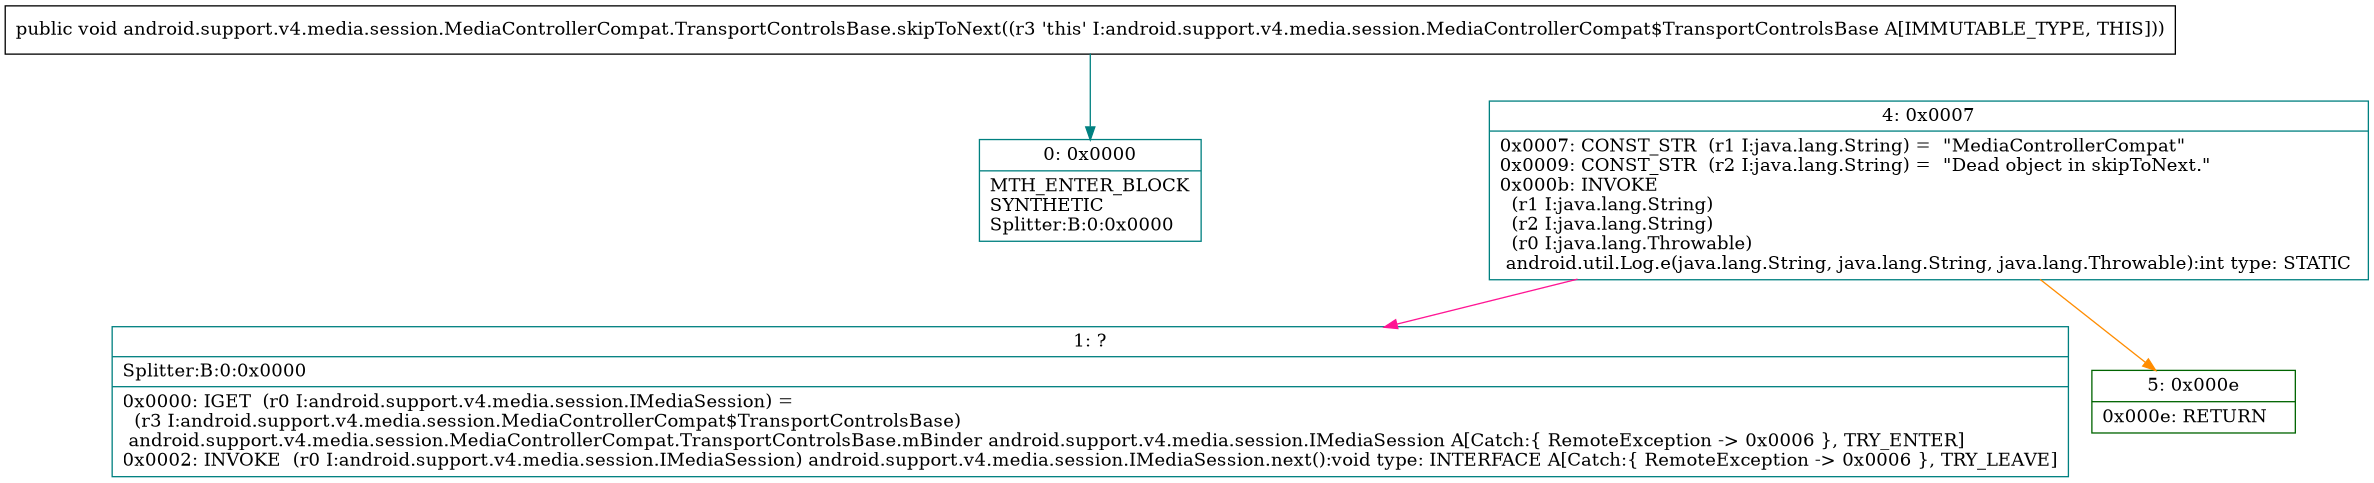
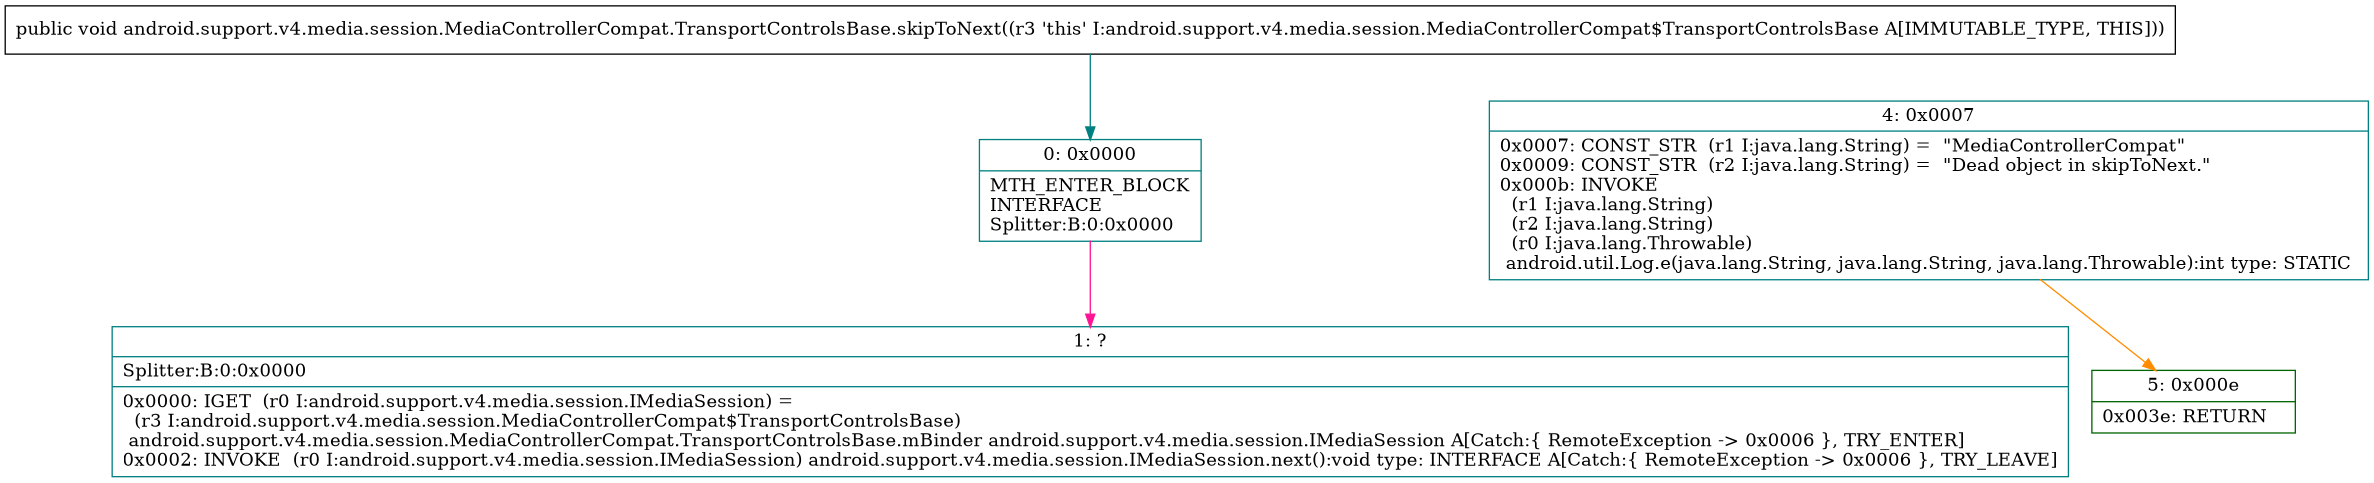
(1047, 205) -> (1047, 205)
(1487, 302) -> (1090, 277)
(2194, 417) -> (2194, 417)
